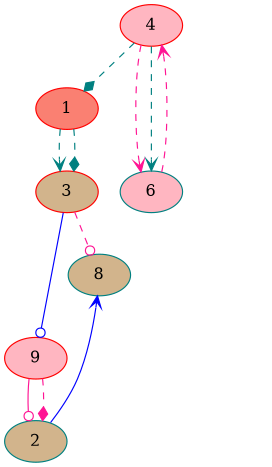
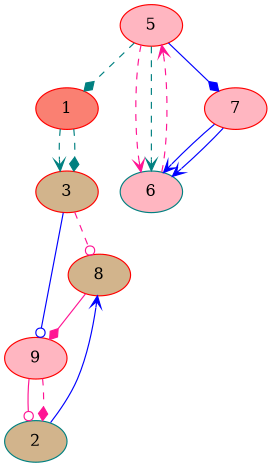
(151, 25) -> (151, 25)
none -> (236, 109)
(99, 275) -> (99, 275)
none -> (72, 311)
